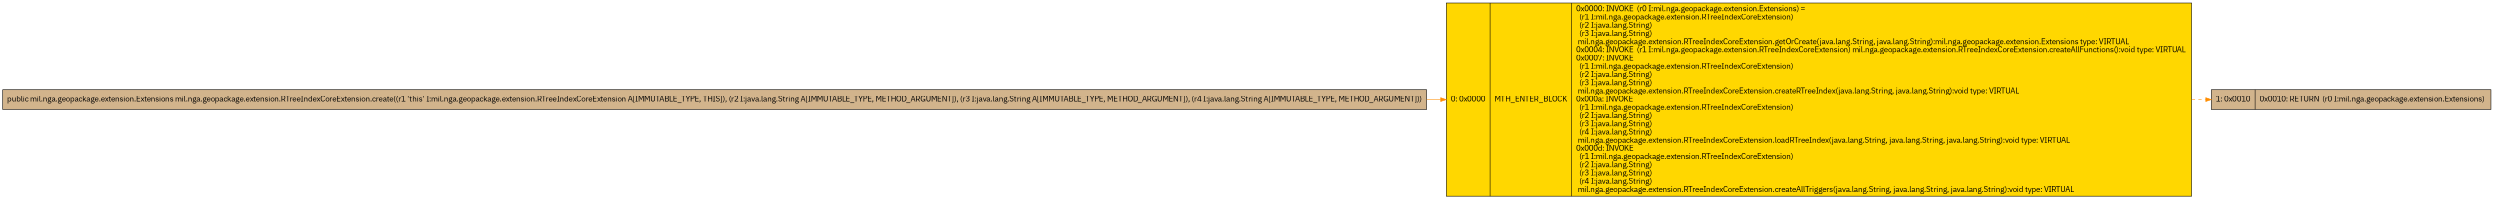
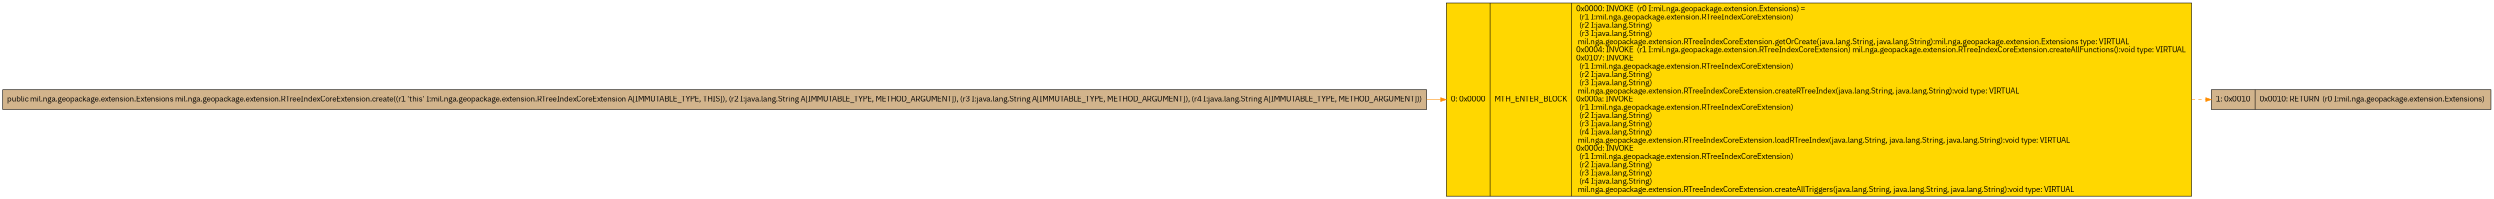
(1607, 58) -> (1607, 58)
